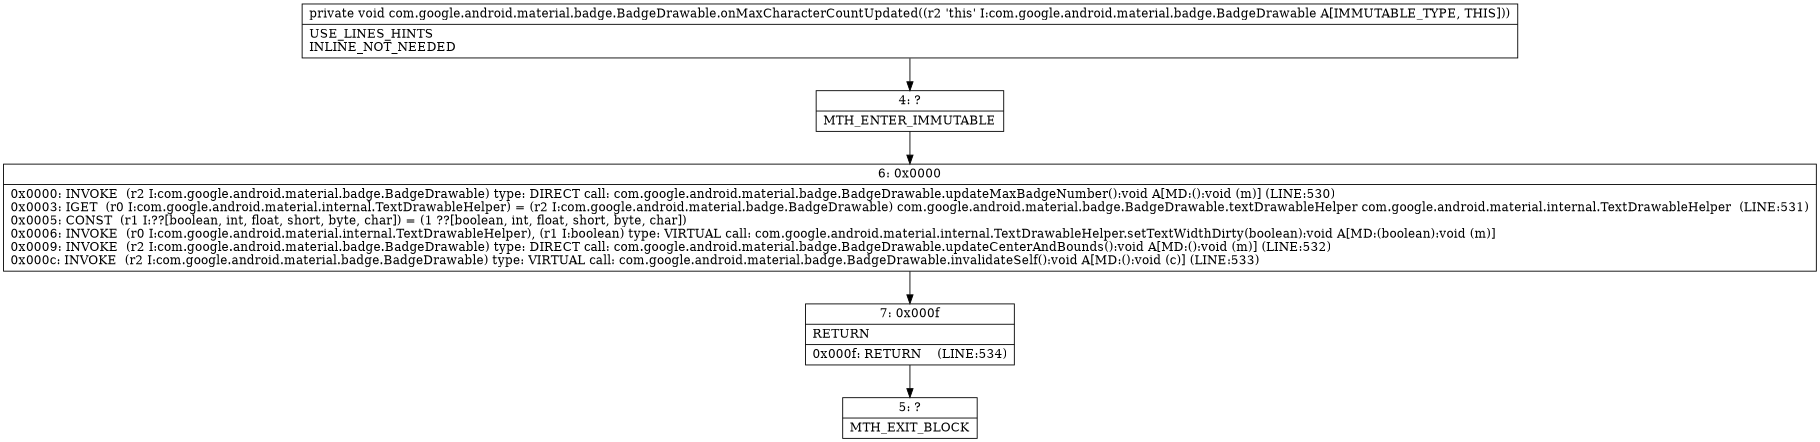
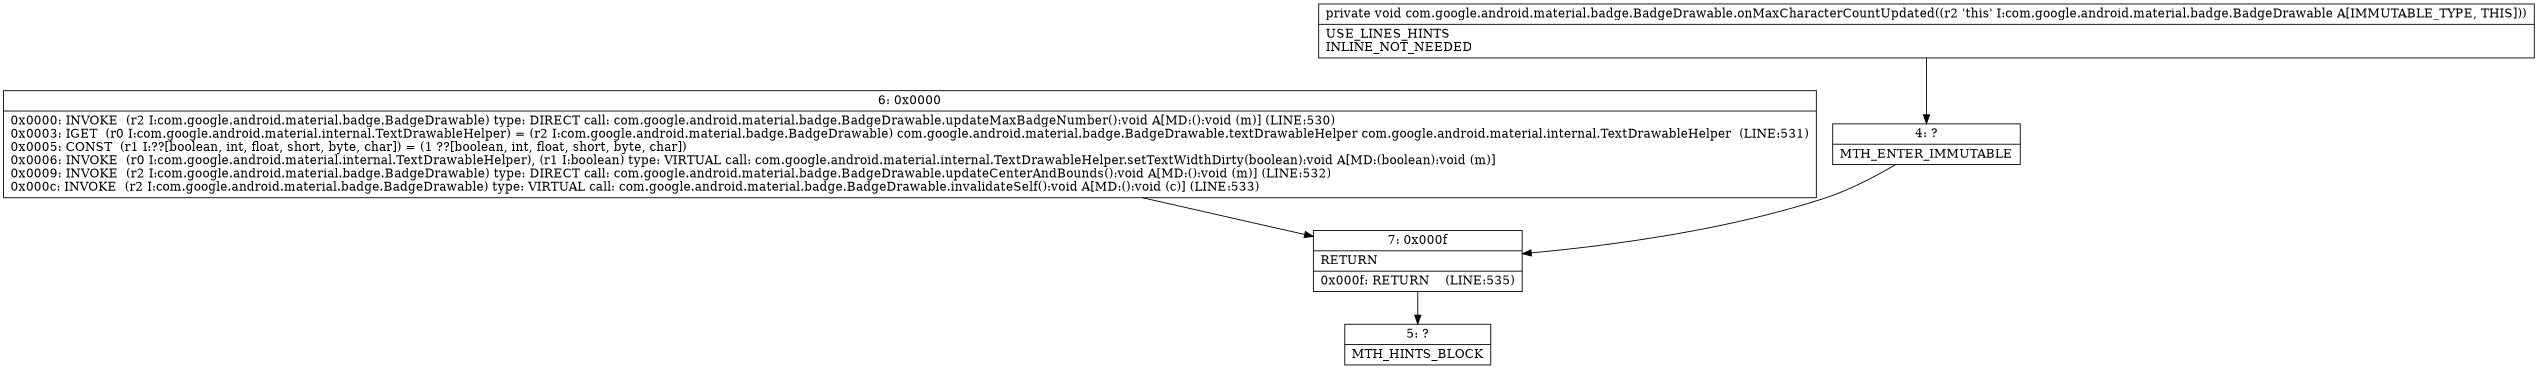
(910, 143) -> (1718, 226)
(910, 354) -> (1418, 281)
(910, 428) -> (1418, 354)
